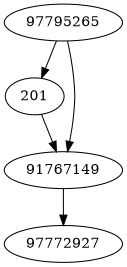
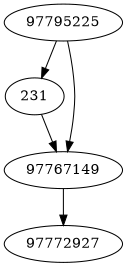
(63, 23) -> (63, 23)
(35, 96) -> (35, 96)
(63, 170) -> (63, 170)
